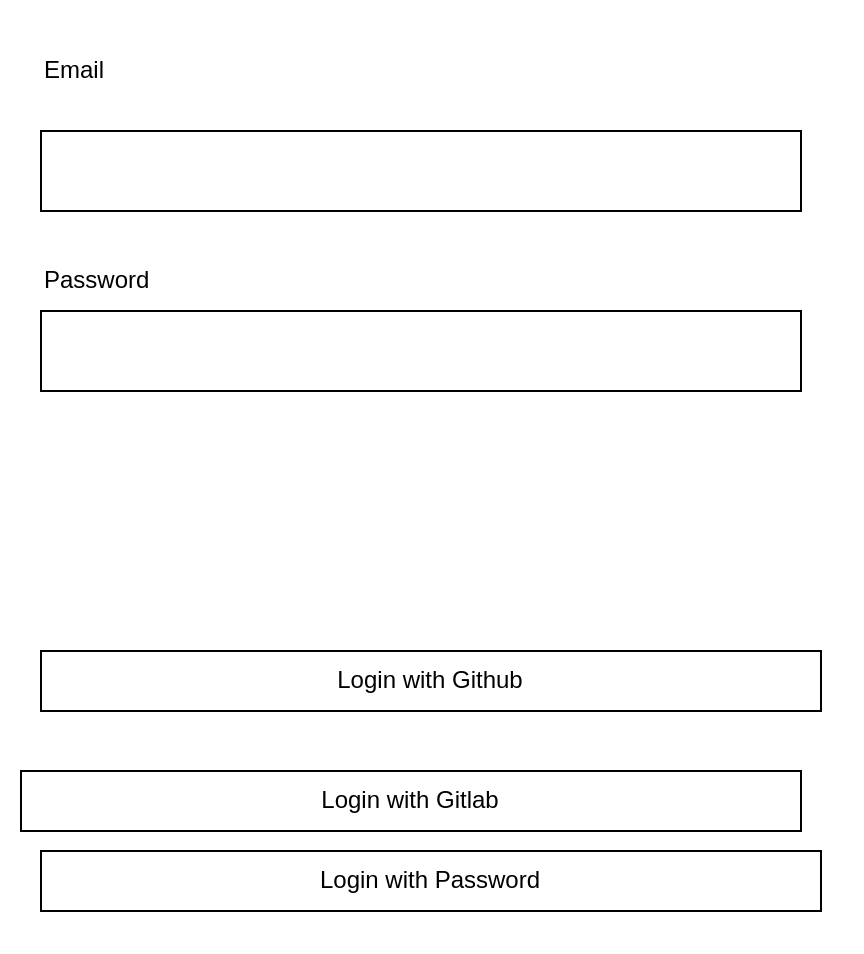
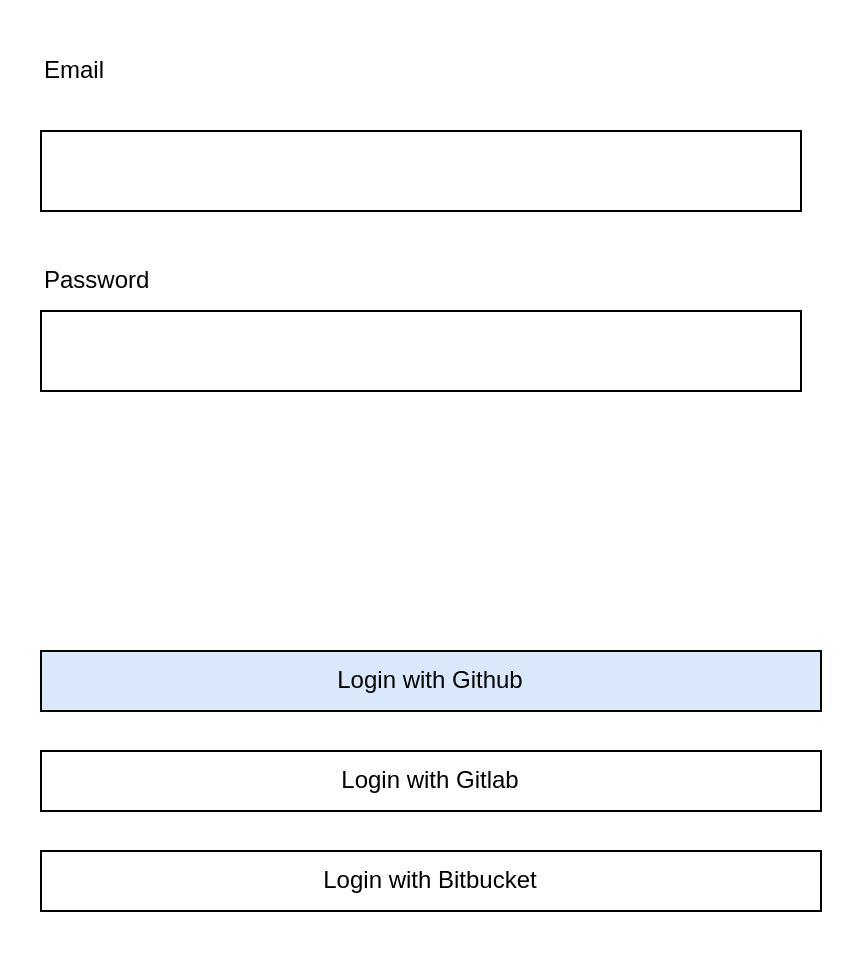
(431, 681) -> (431, 681)
(411, 801) -> (431, 781)
(431, 881) -> (431, 881)
